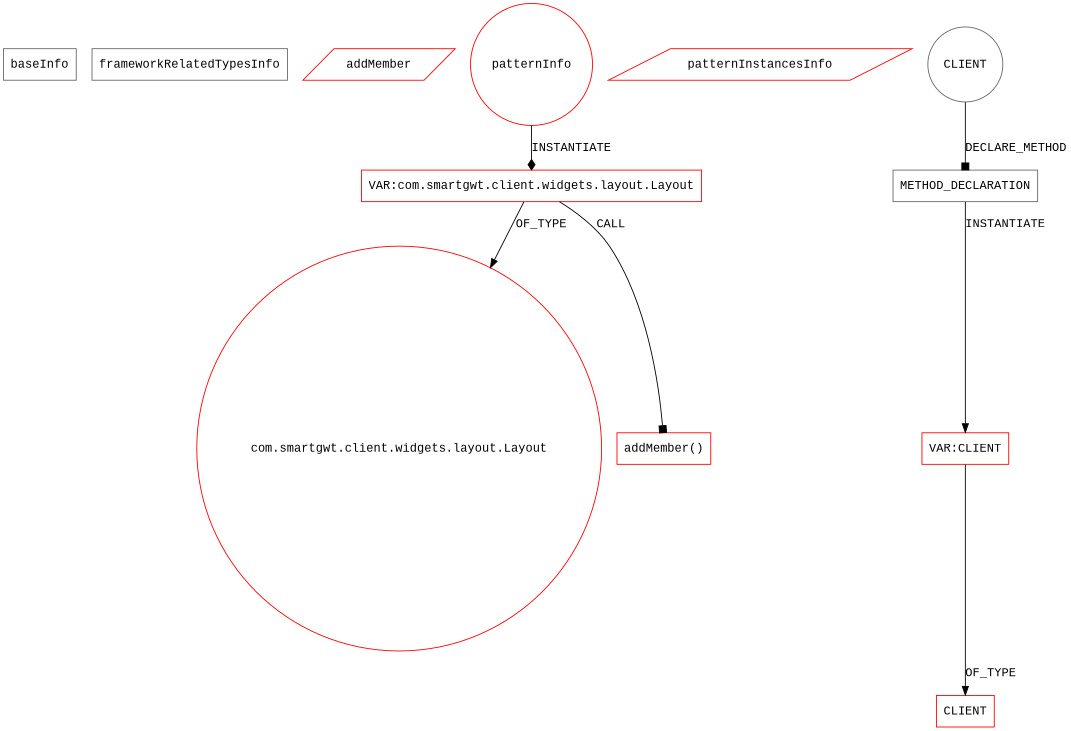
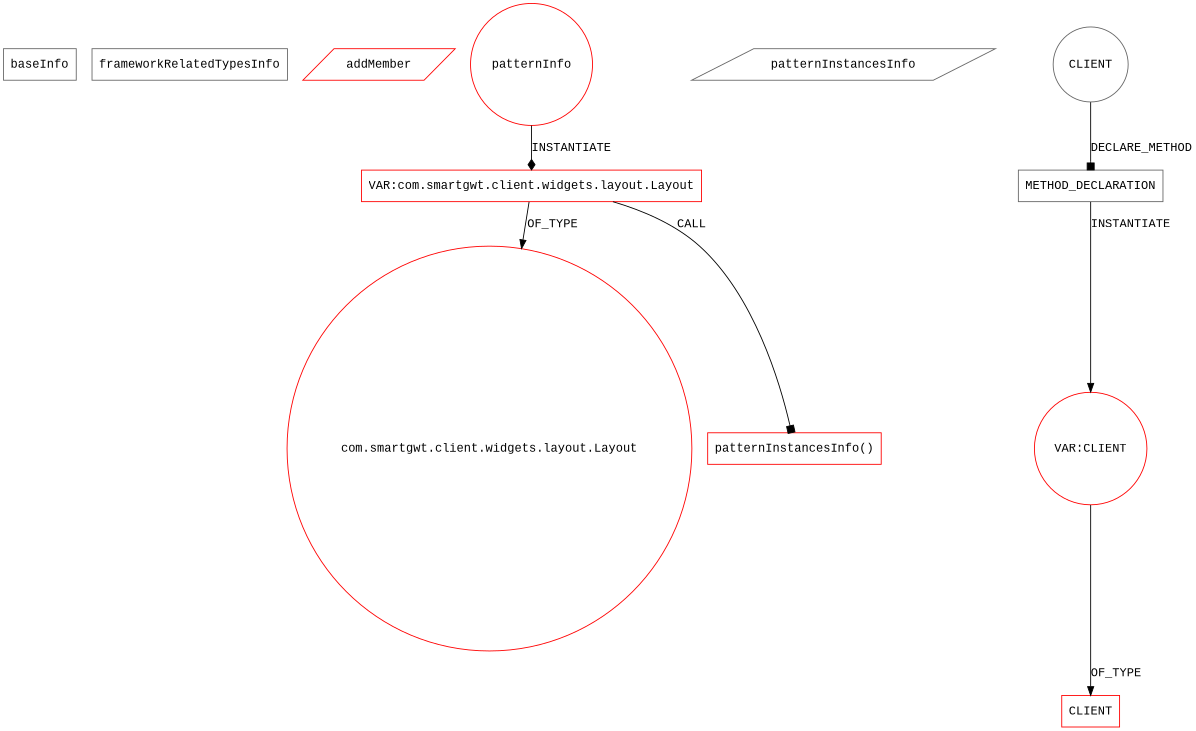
(760, 64) -> (844, 64)
(664, 449) -> (794, 449)
(965, 449) -> (1091, 449)
